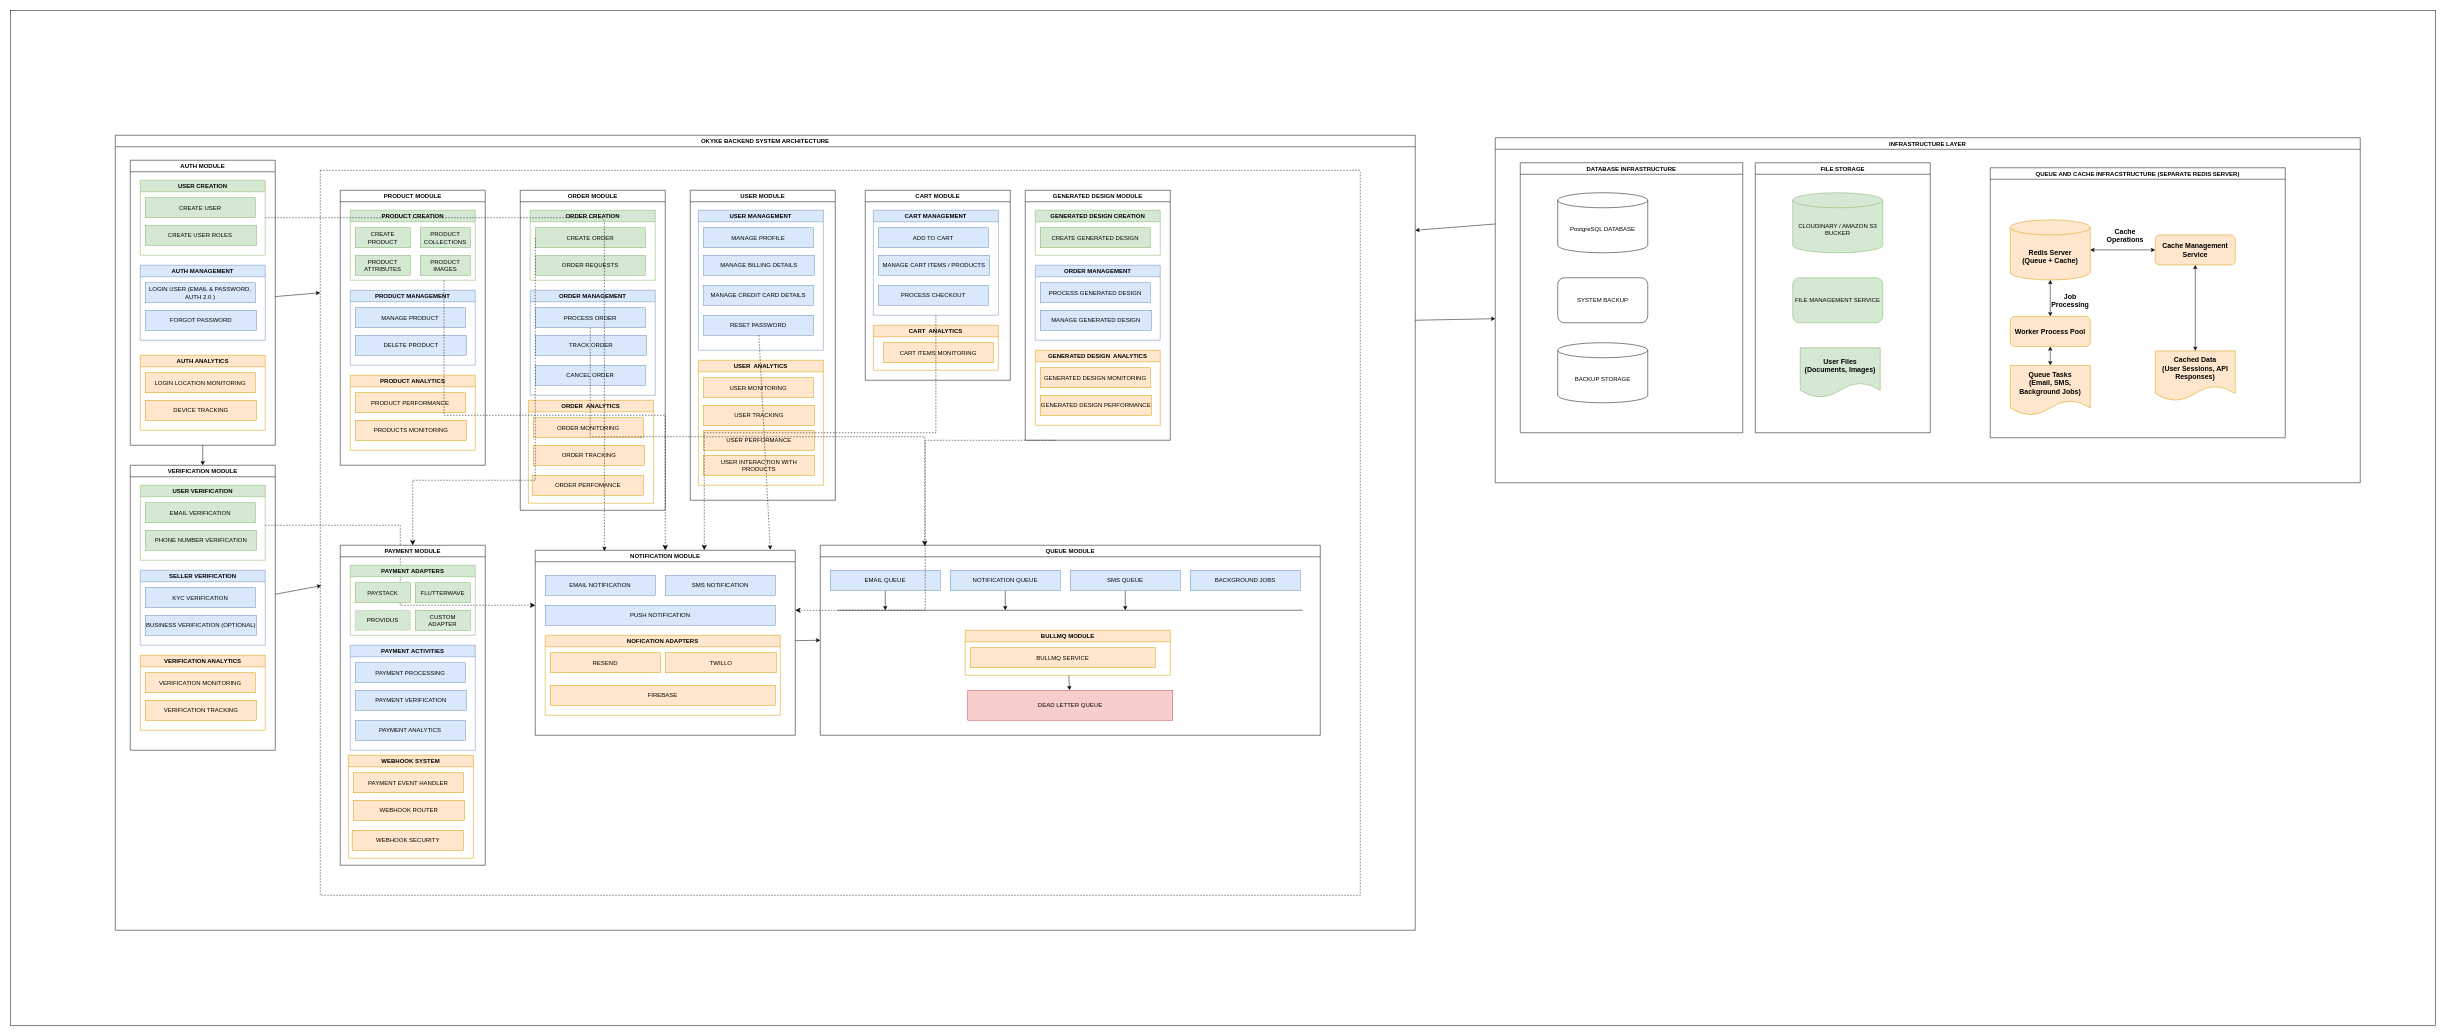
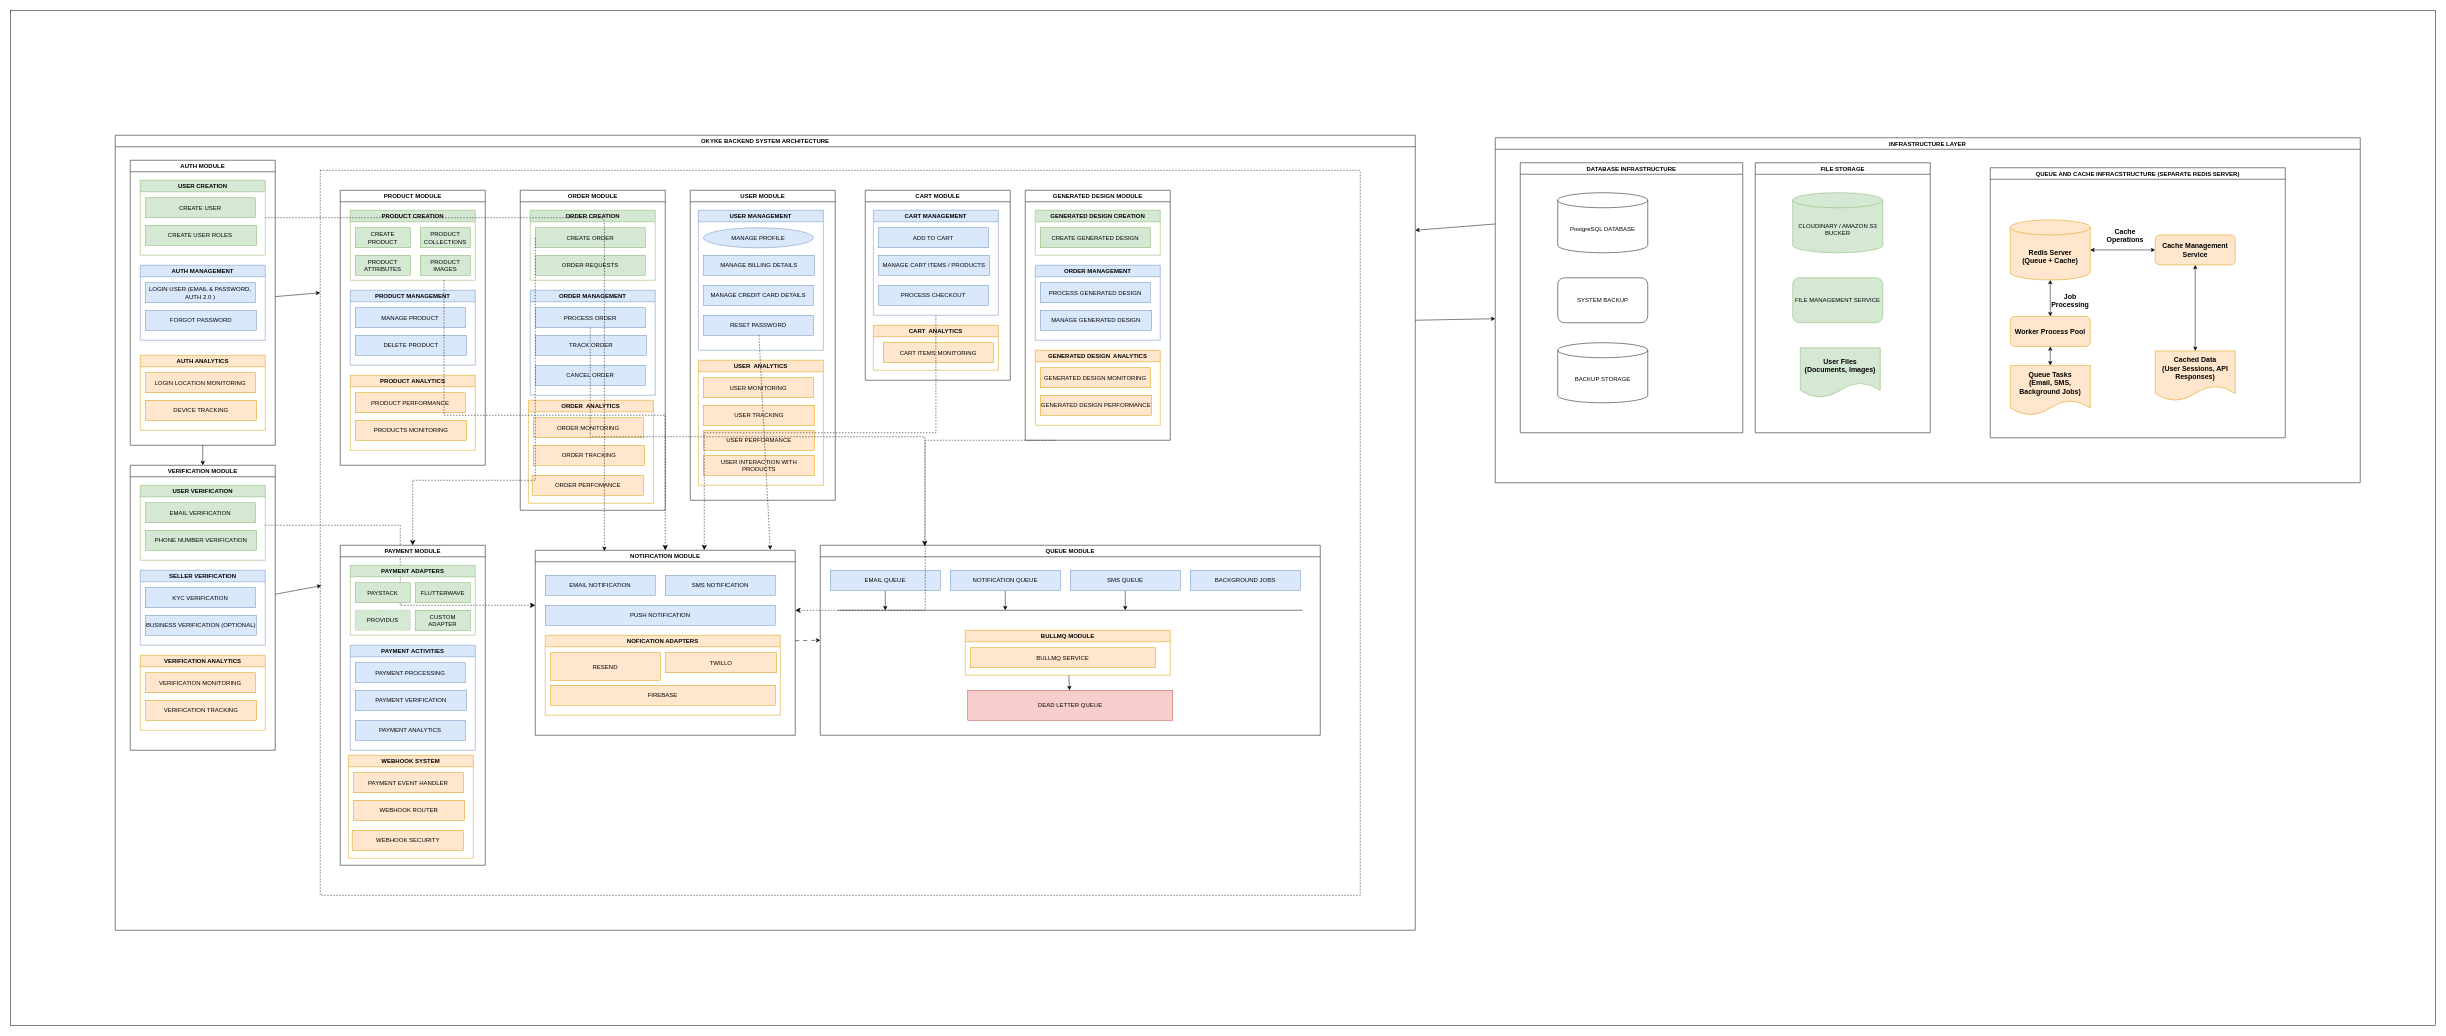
(758, 238) -> (758, 238)
(807, 640) -> (807, 640)
(605, 663) -> (605, 667)
